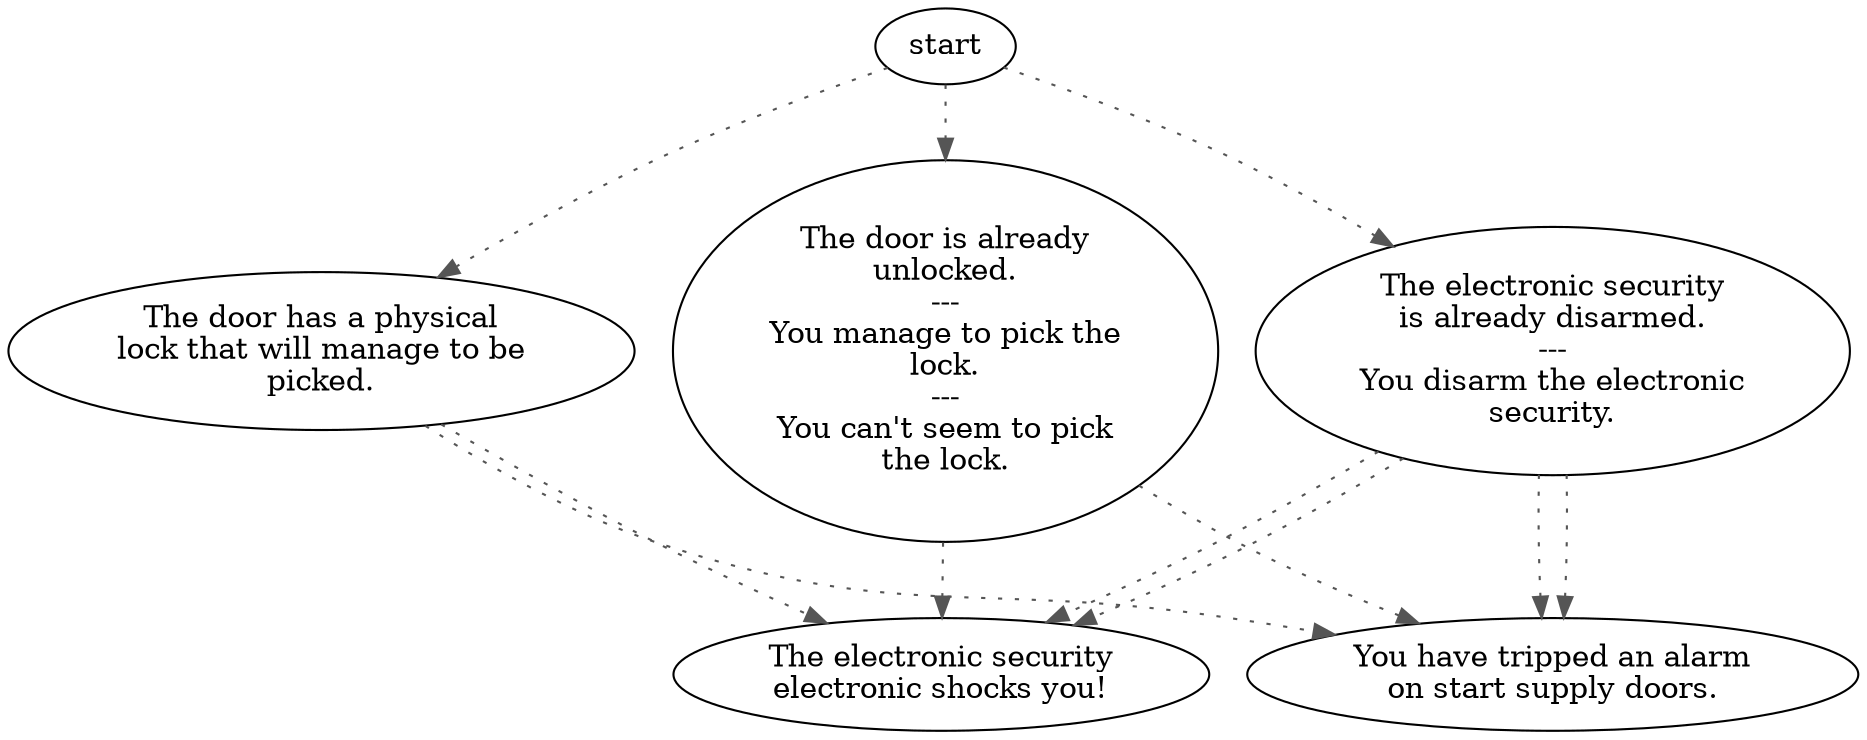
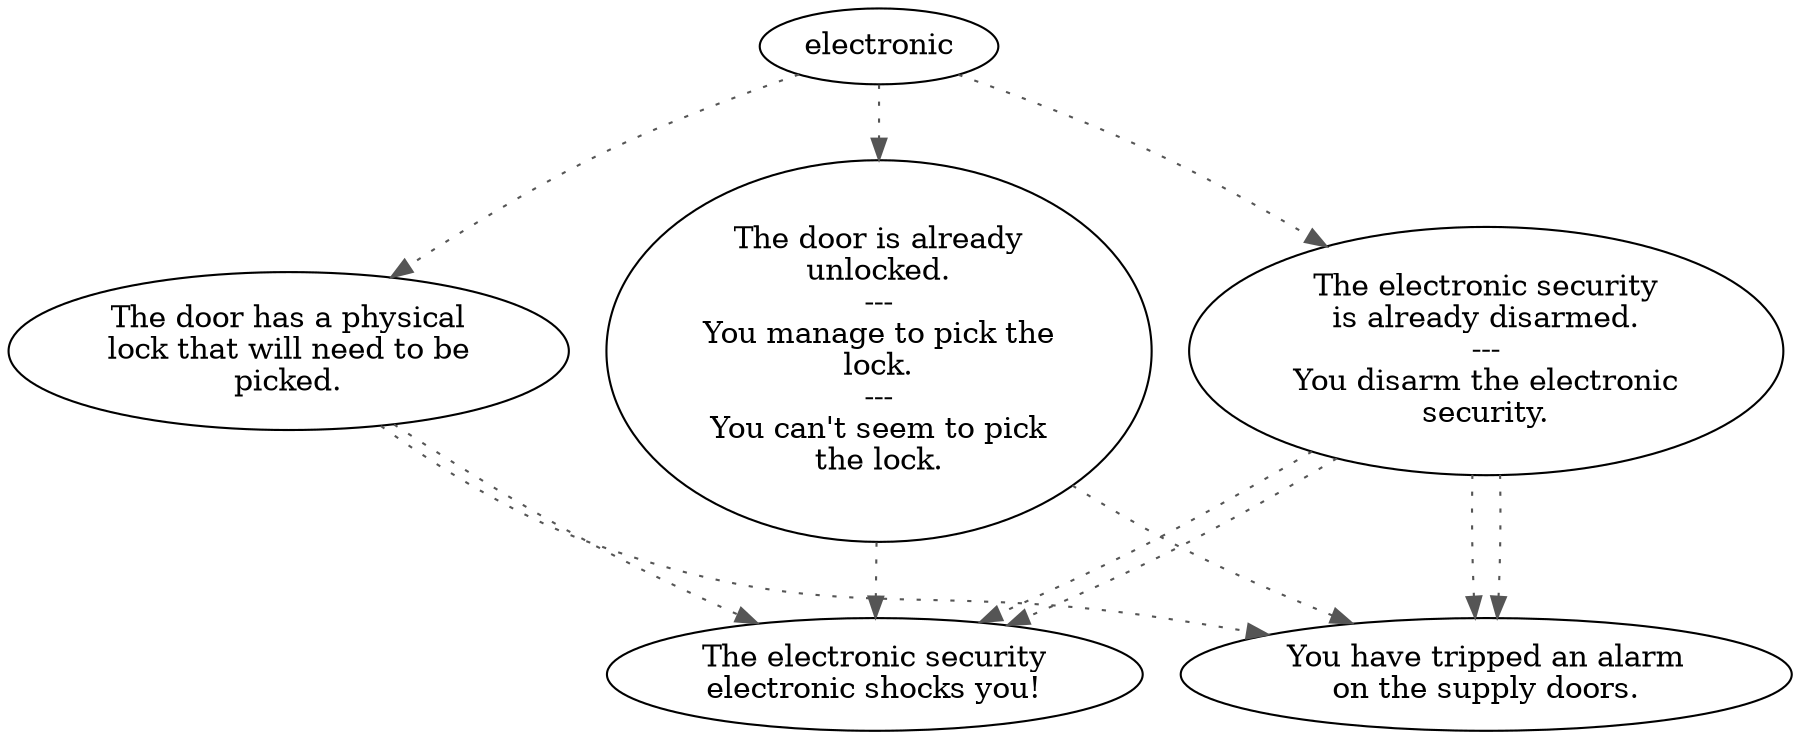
(946, 46) -> (879, 46)
(321, 351) -> (289, 351)
(1553, 674) -> (1486, 674)
